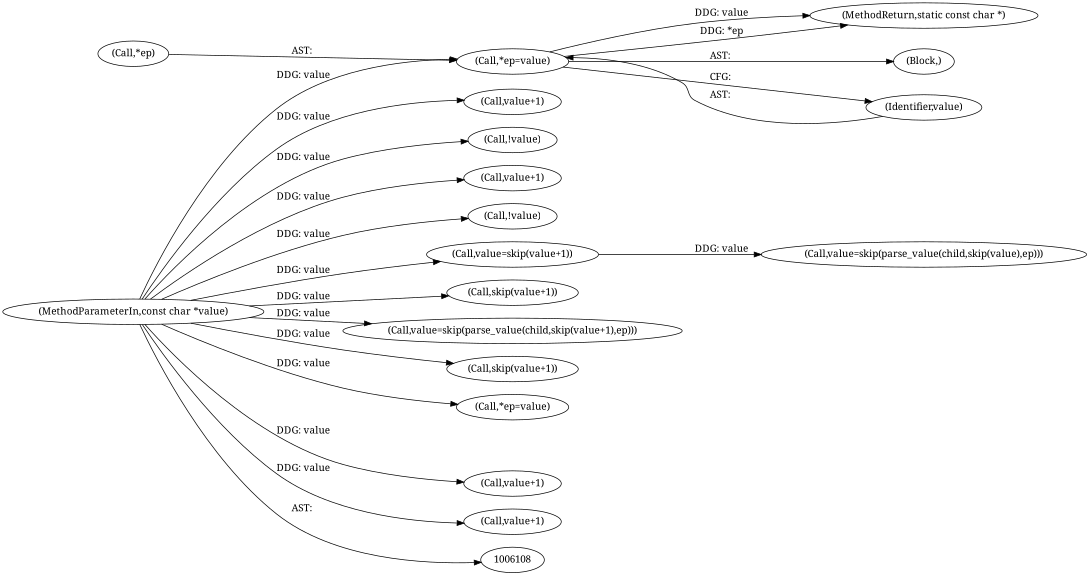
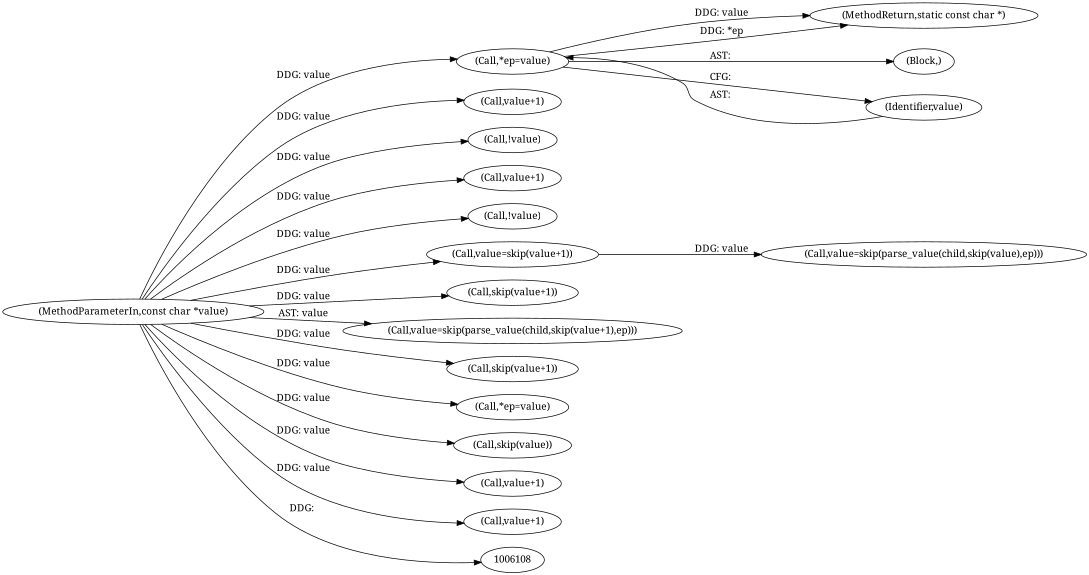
(133, 54) -> none
(303, 314) -> (303, 314)
none -> (513, 445)
(303, 509) -> (303, 509)
